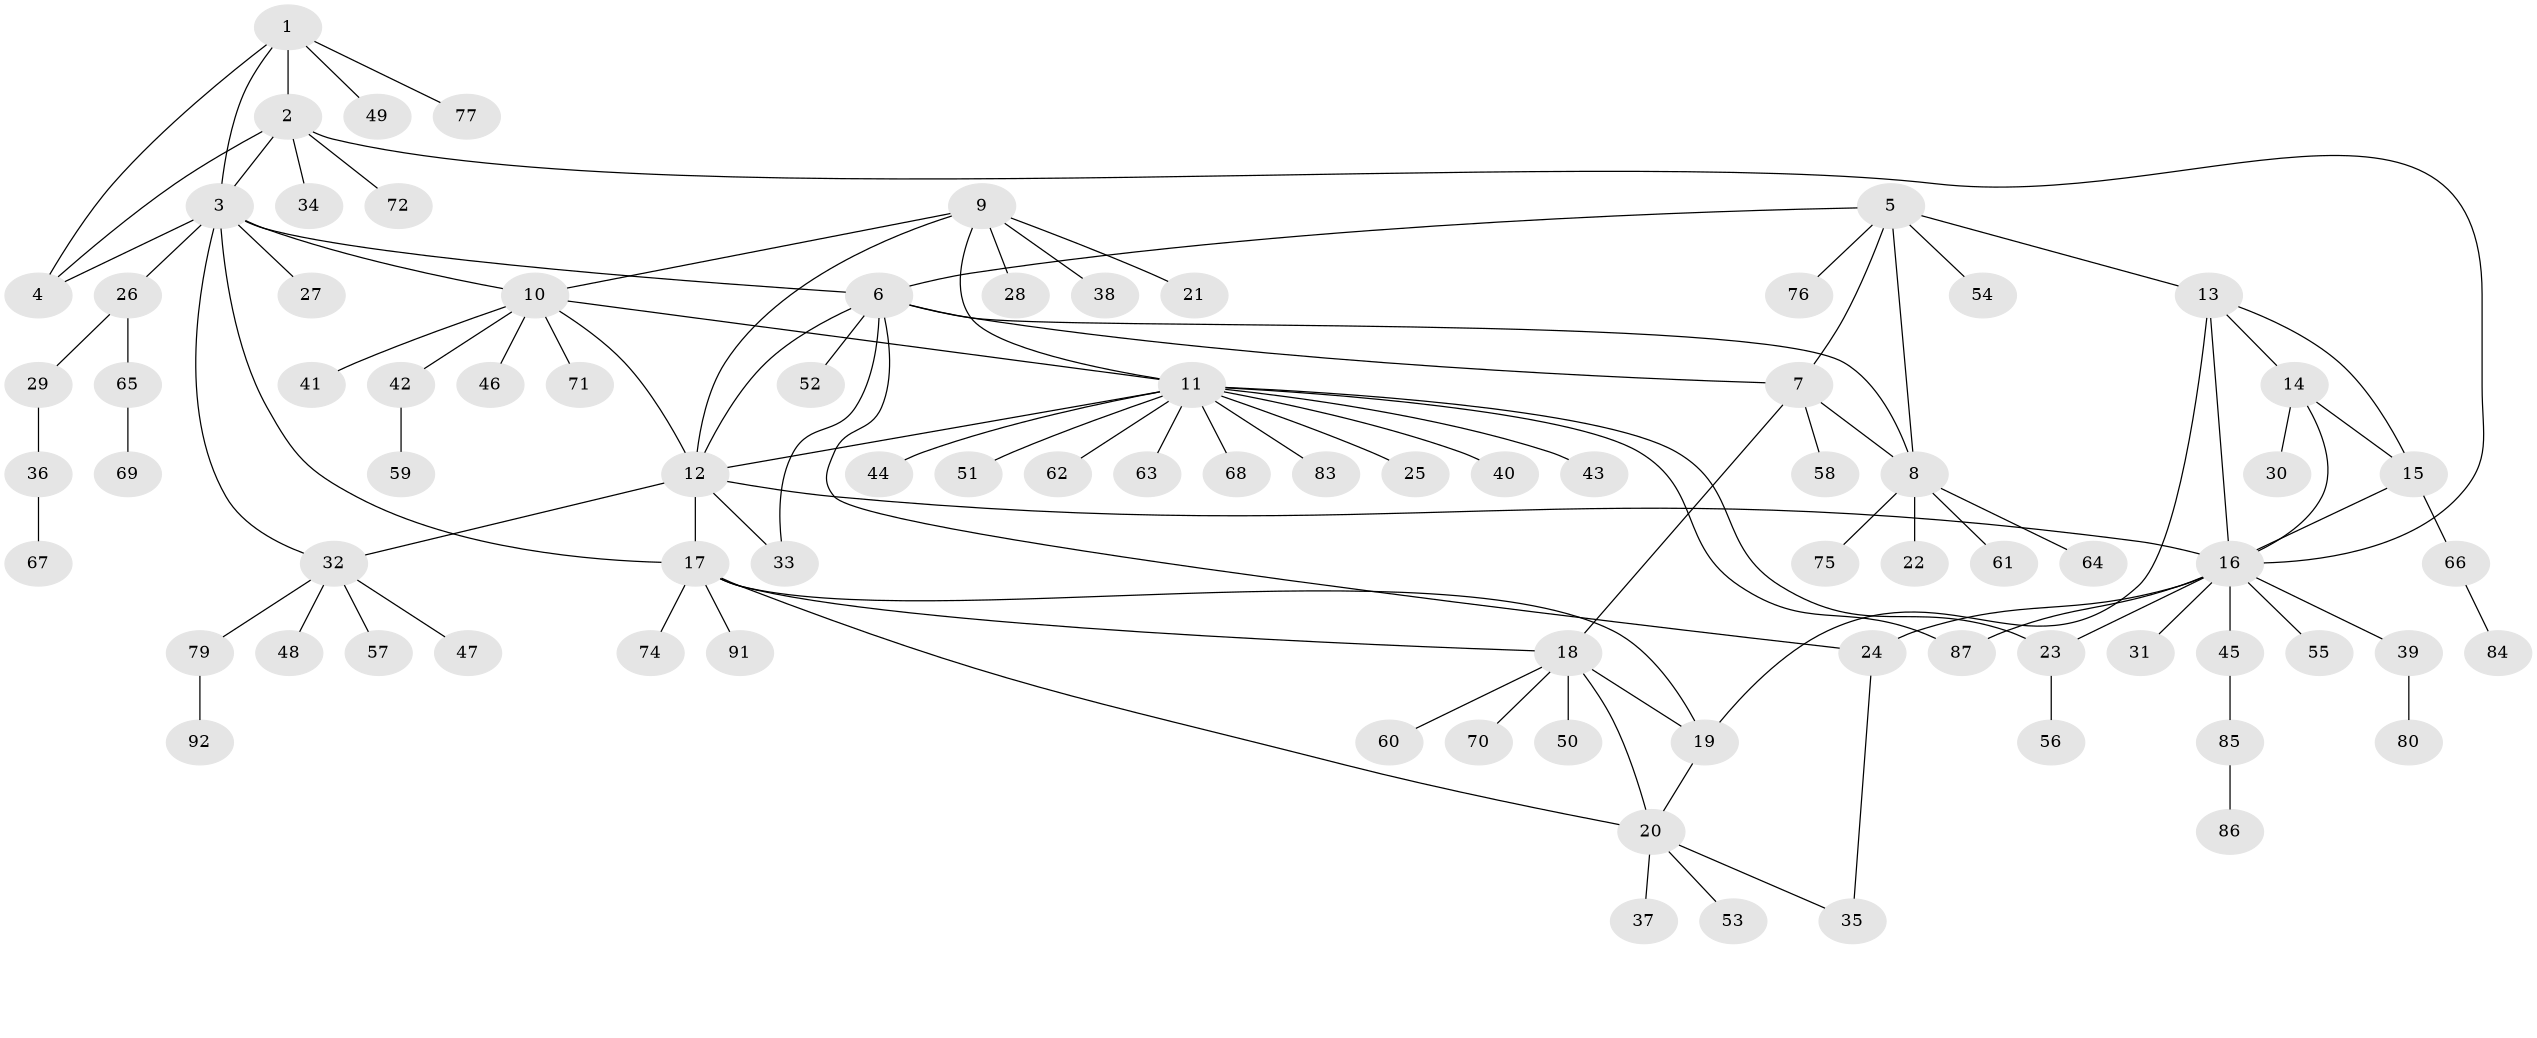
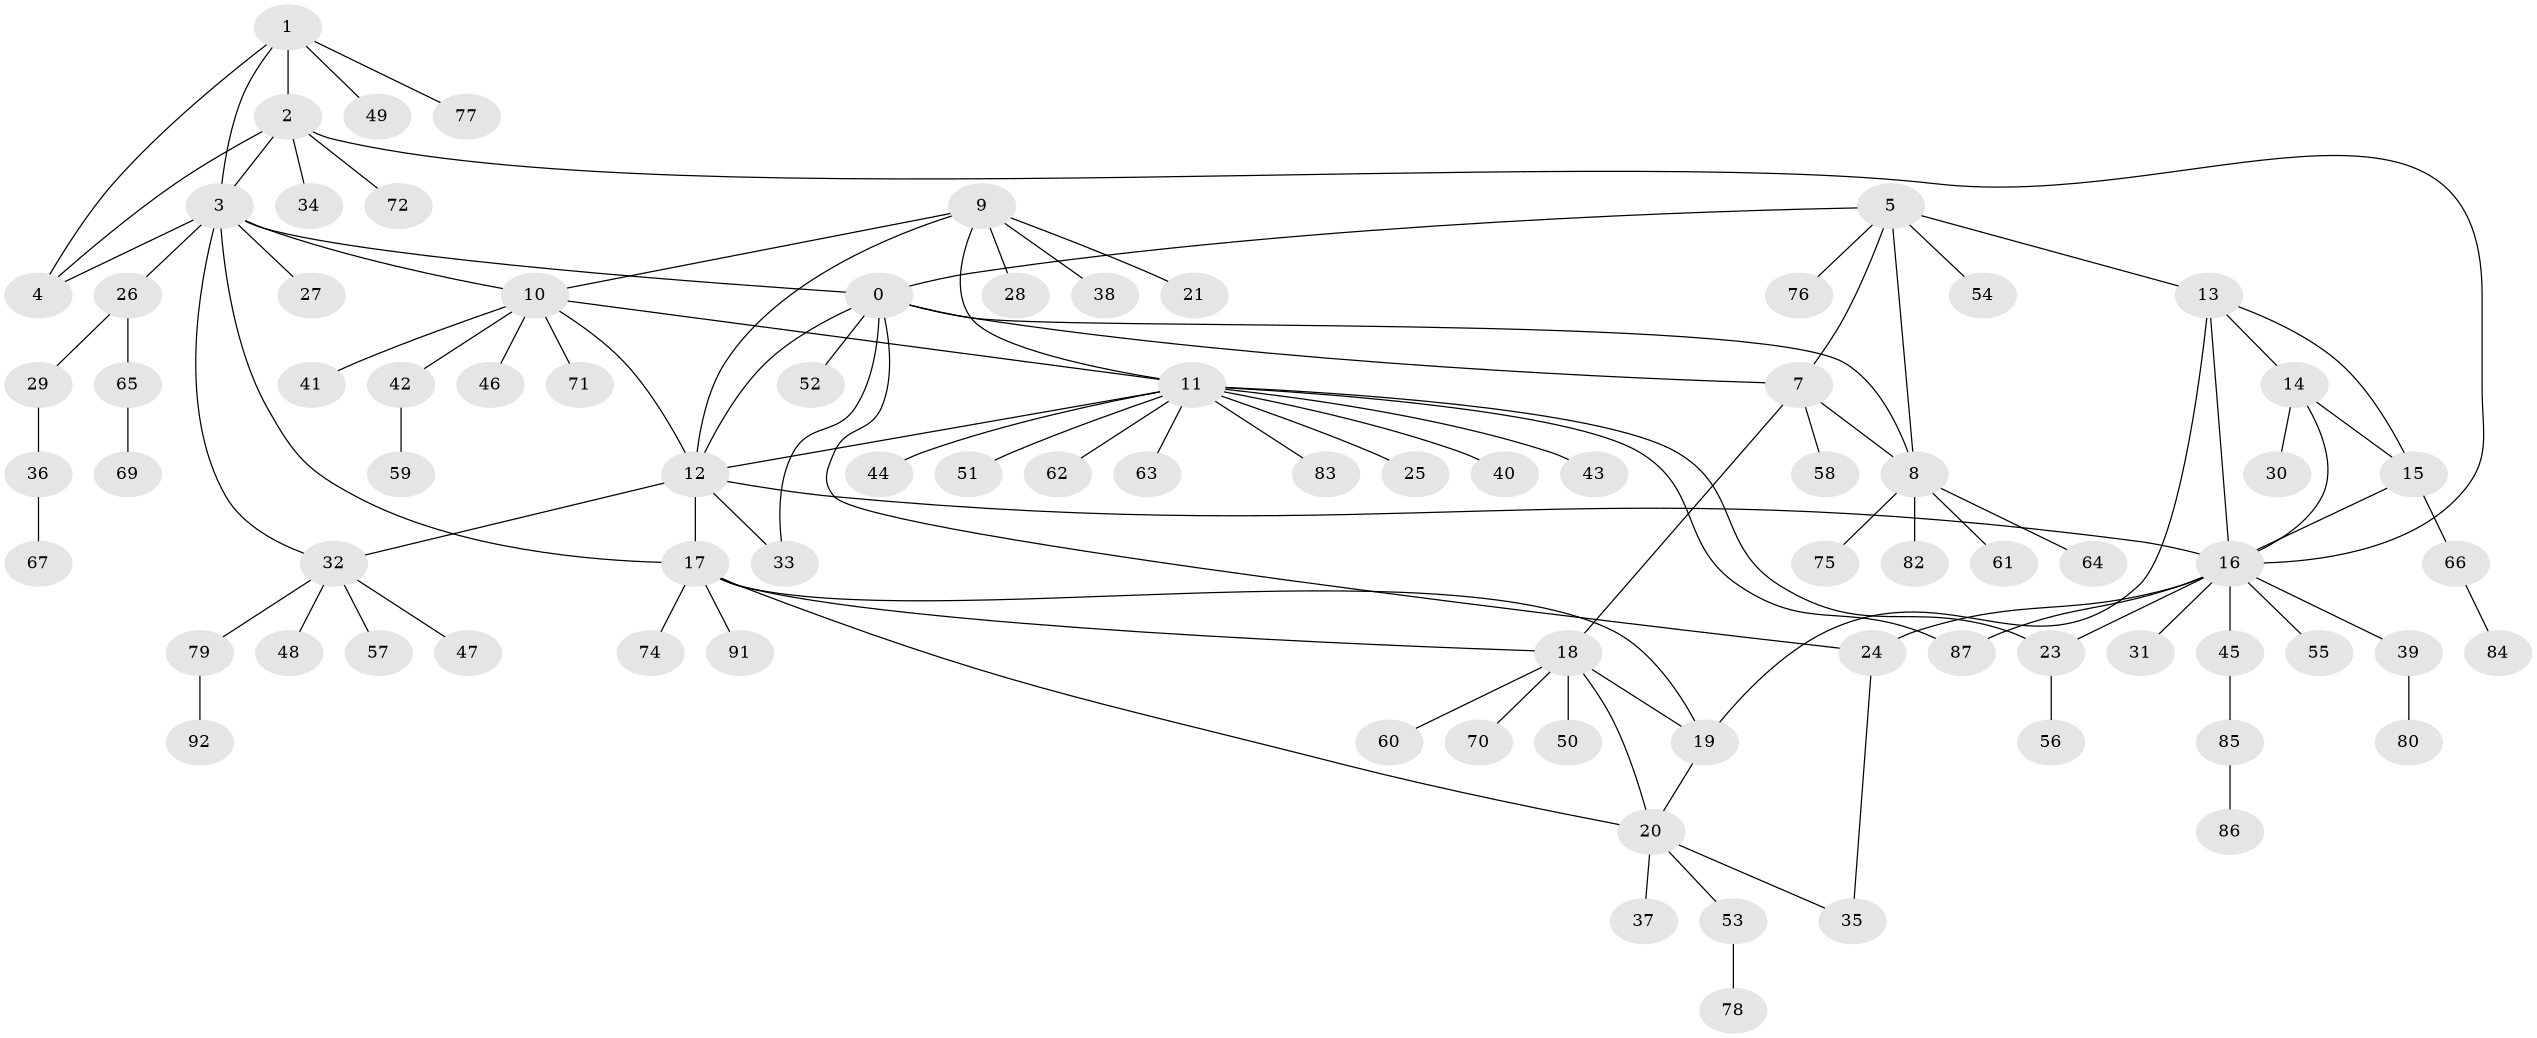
(879, 296) -> (879, 296)
(1237, 474) -> none
(1915, 564) -> (1915, 564)
none -> (1733, 1011)
